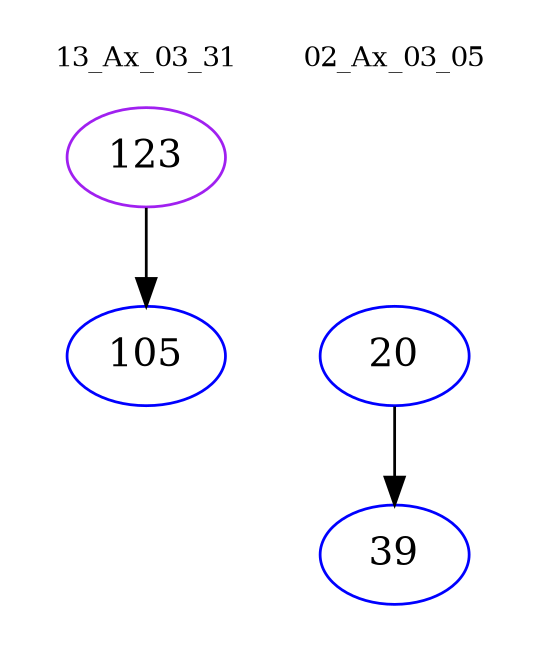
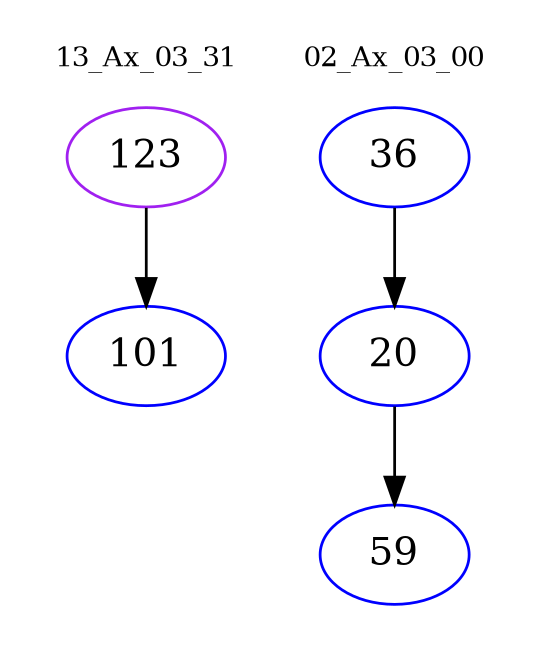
(395, 59) -> (395, 59)
none -> (395, 157)
(146, 356) -> (146, 356)
(395, 555) -> (395, 555)
